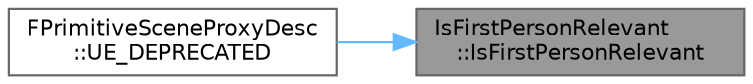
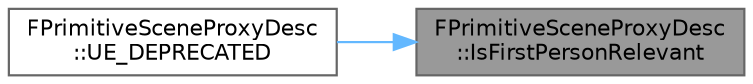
(580, 42) -> (580, 42)
